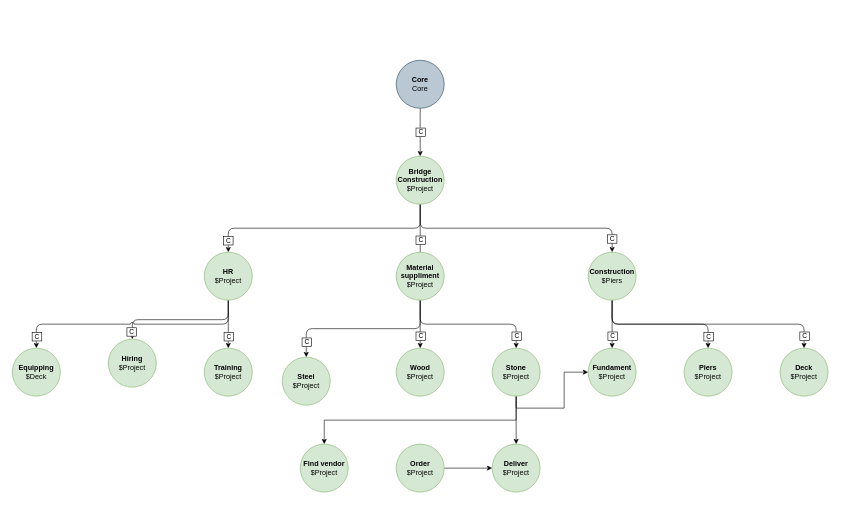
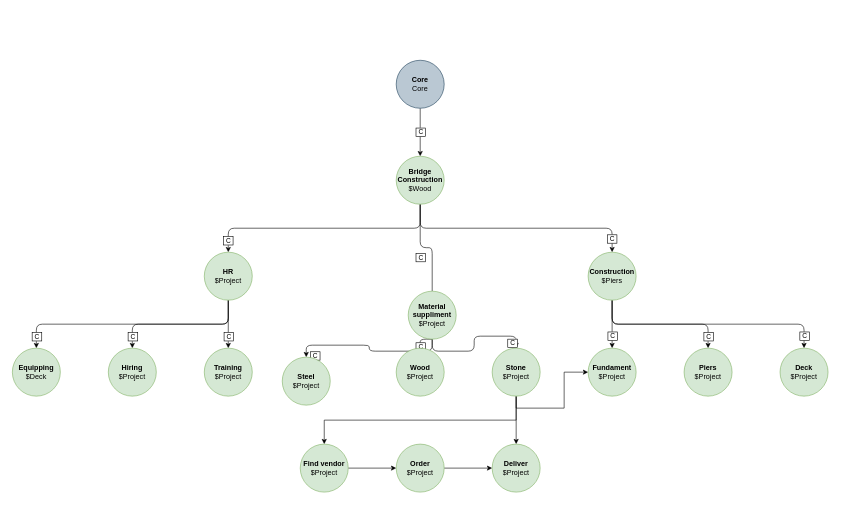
(420, 180) -> (420, 180)
(420, 276) -> (432, 315)
(132, 363) -> (132, 372)
none -> (390, 468)
